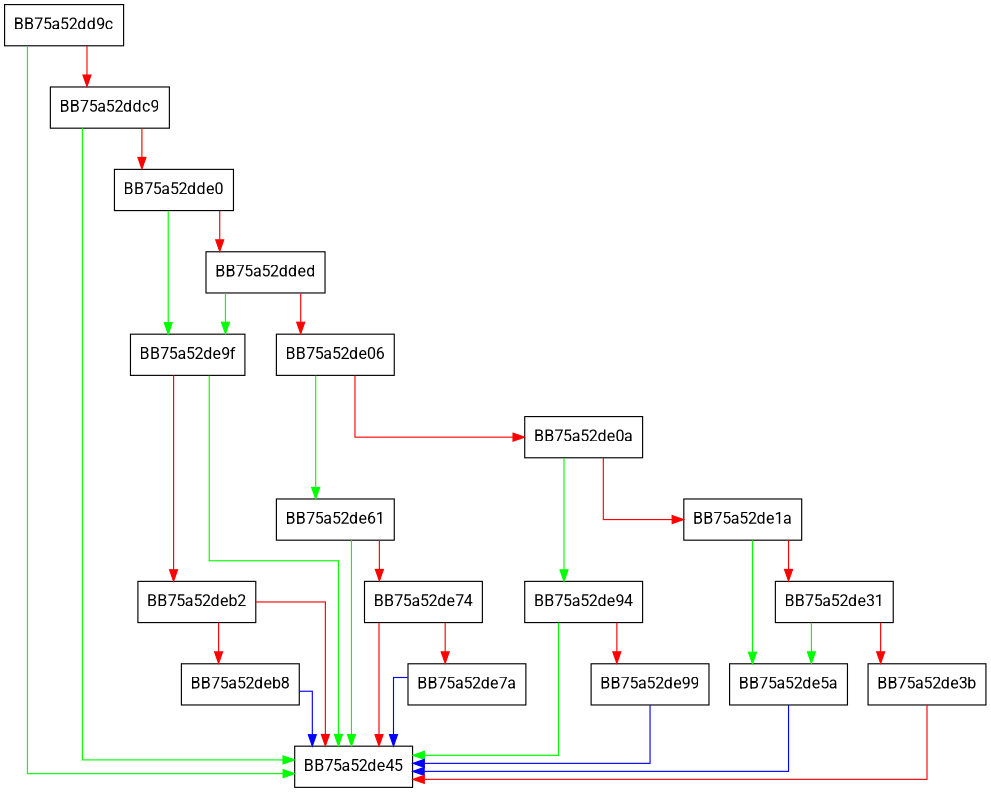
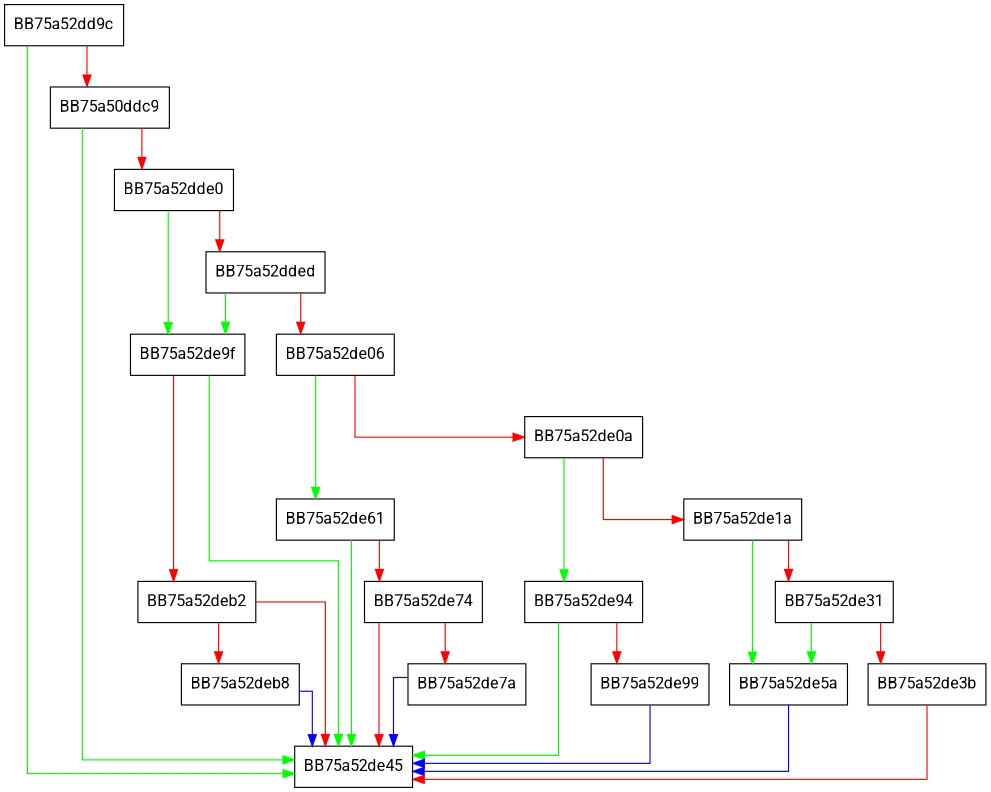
(110, 108) -> (110, 108)
